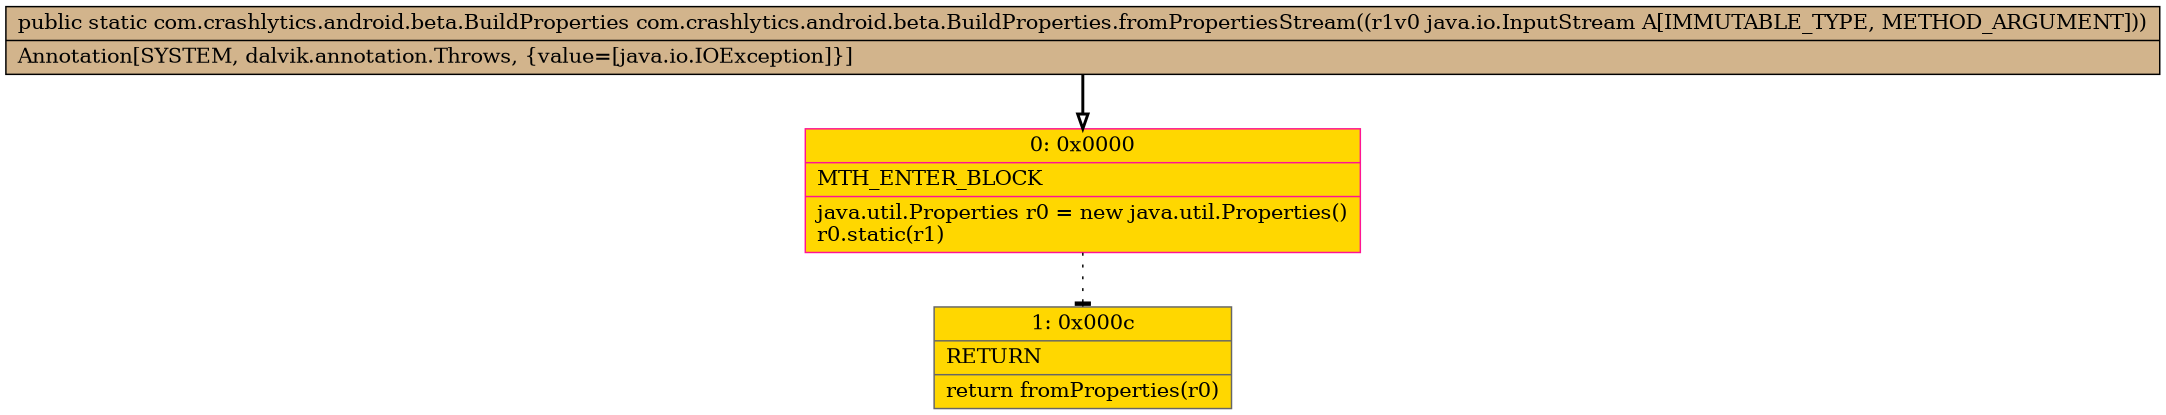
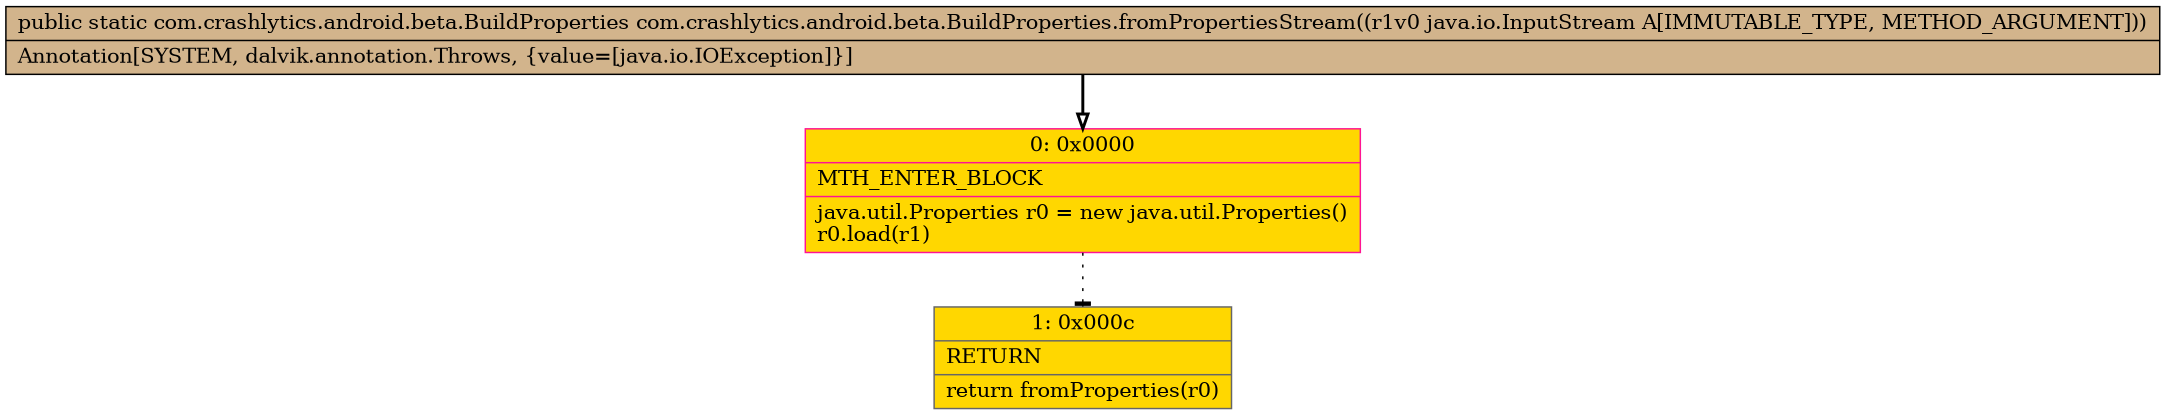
(881, 235) -> (874, 235)
